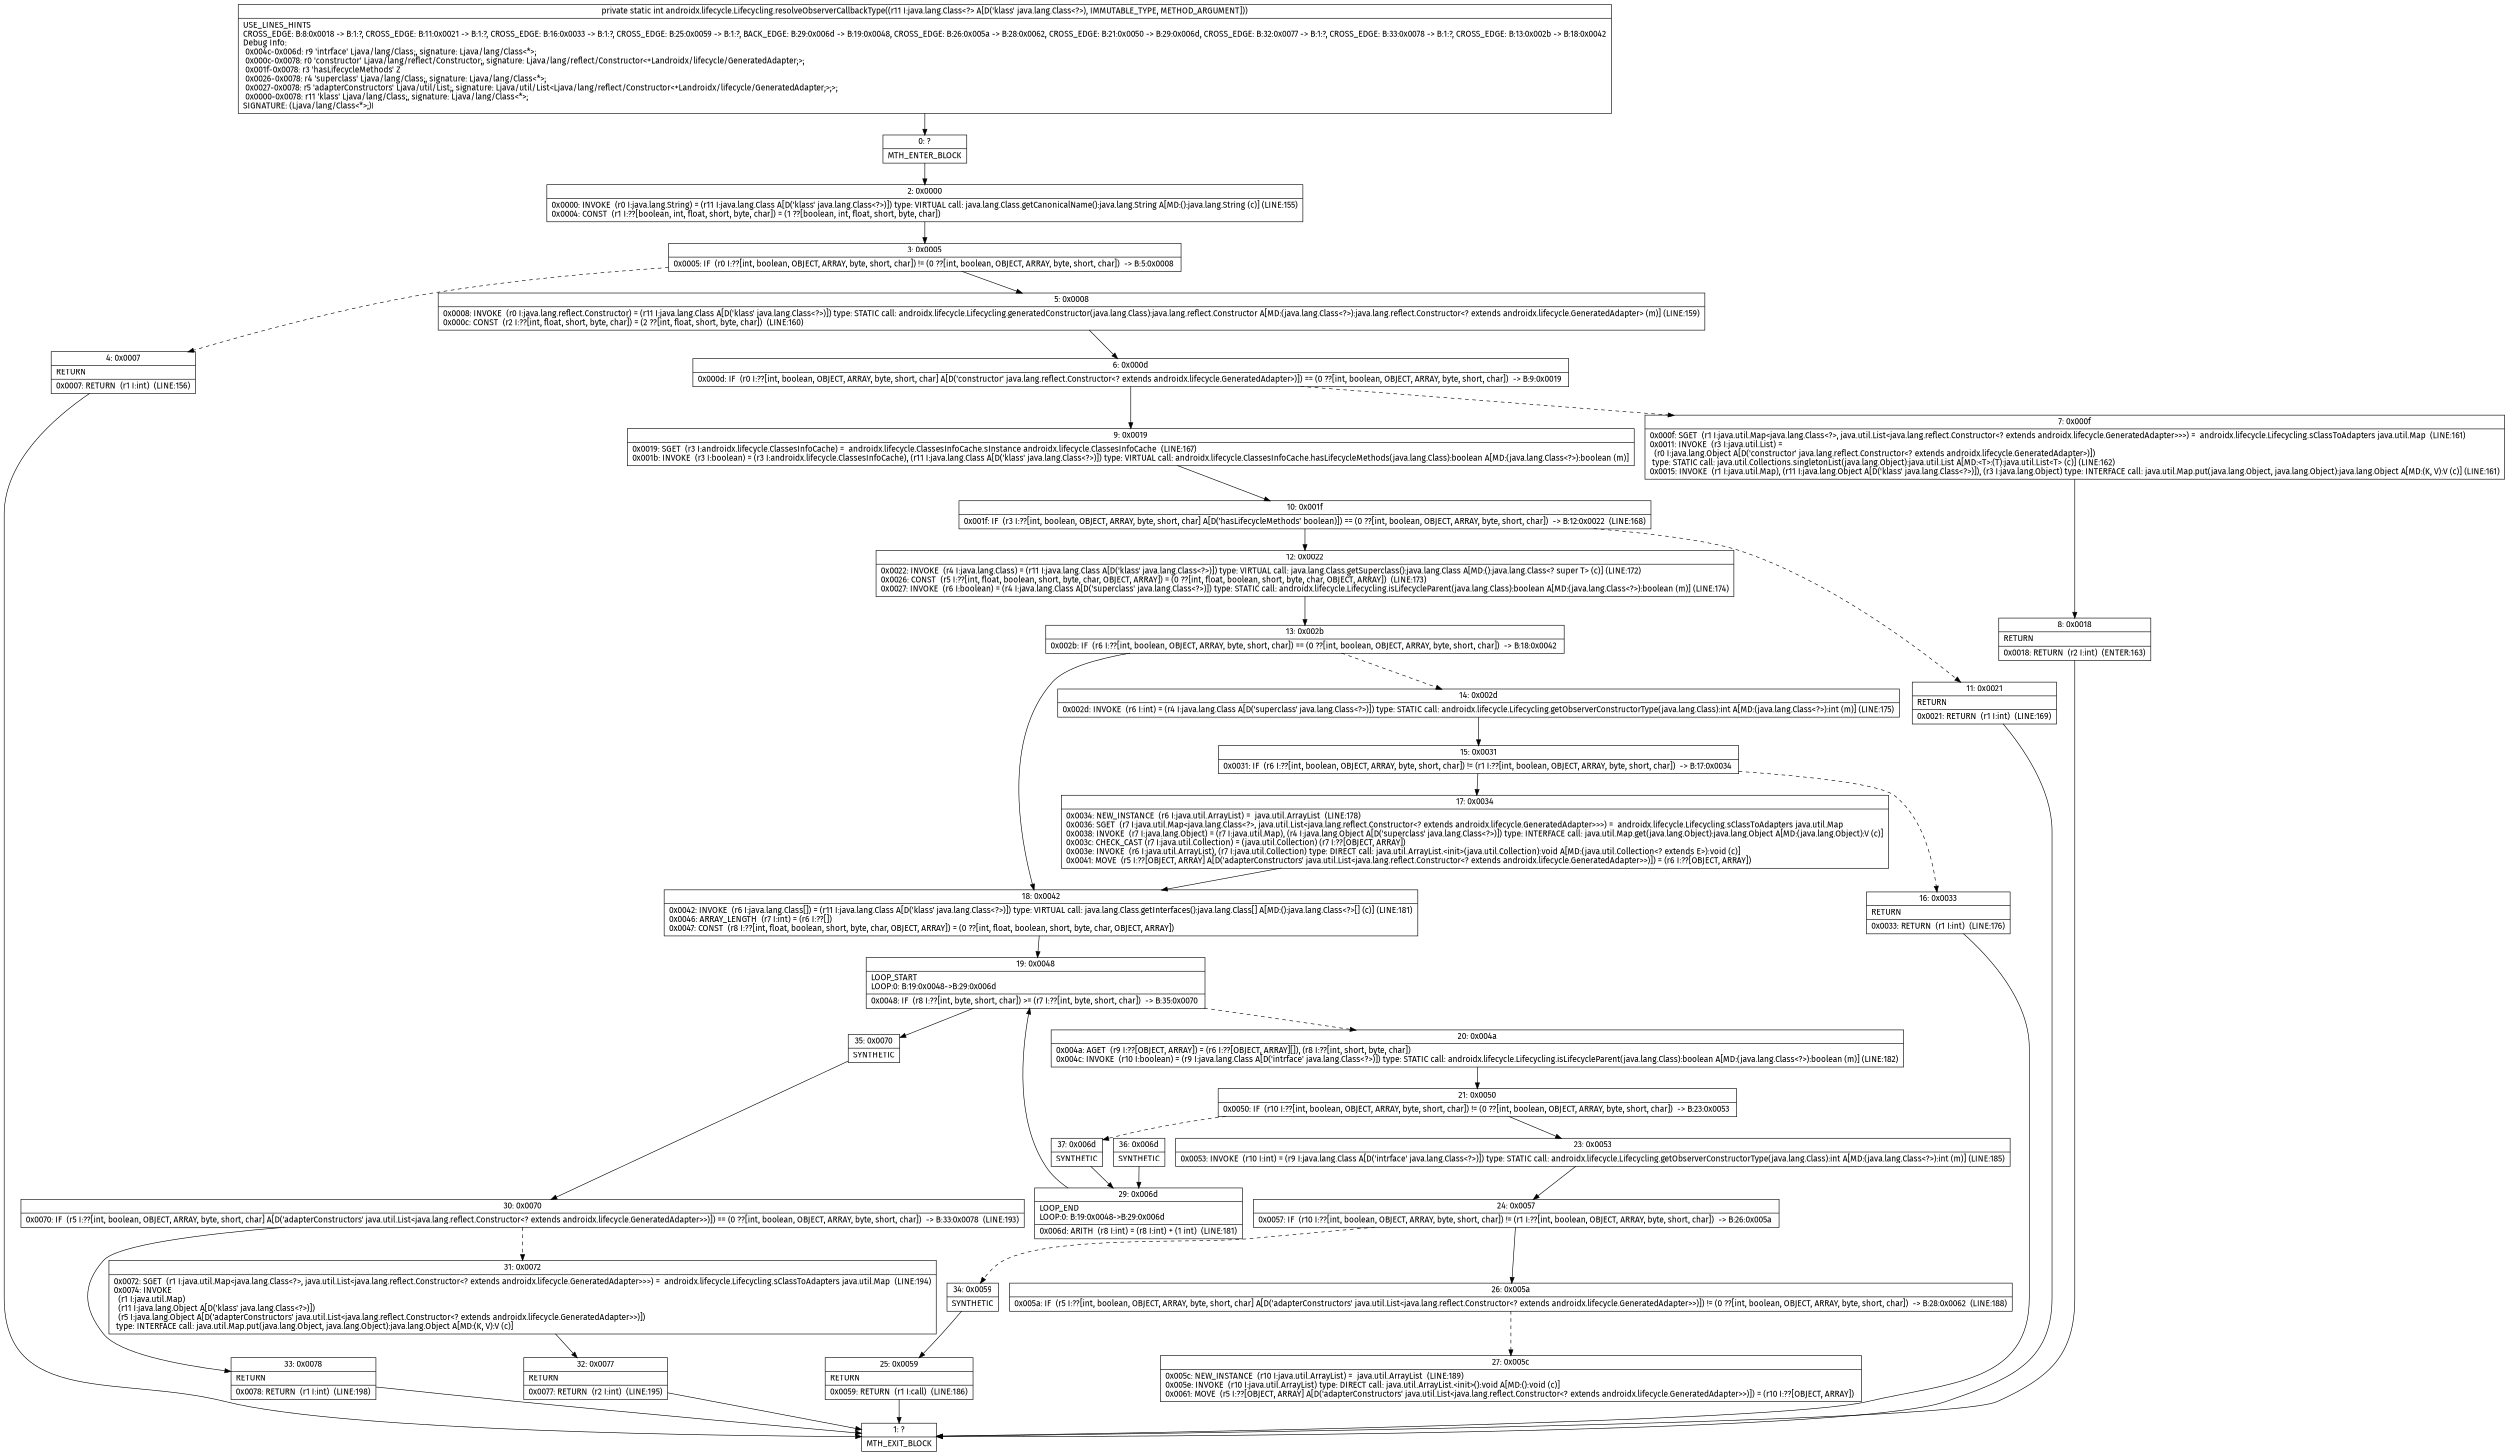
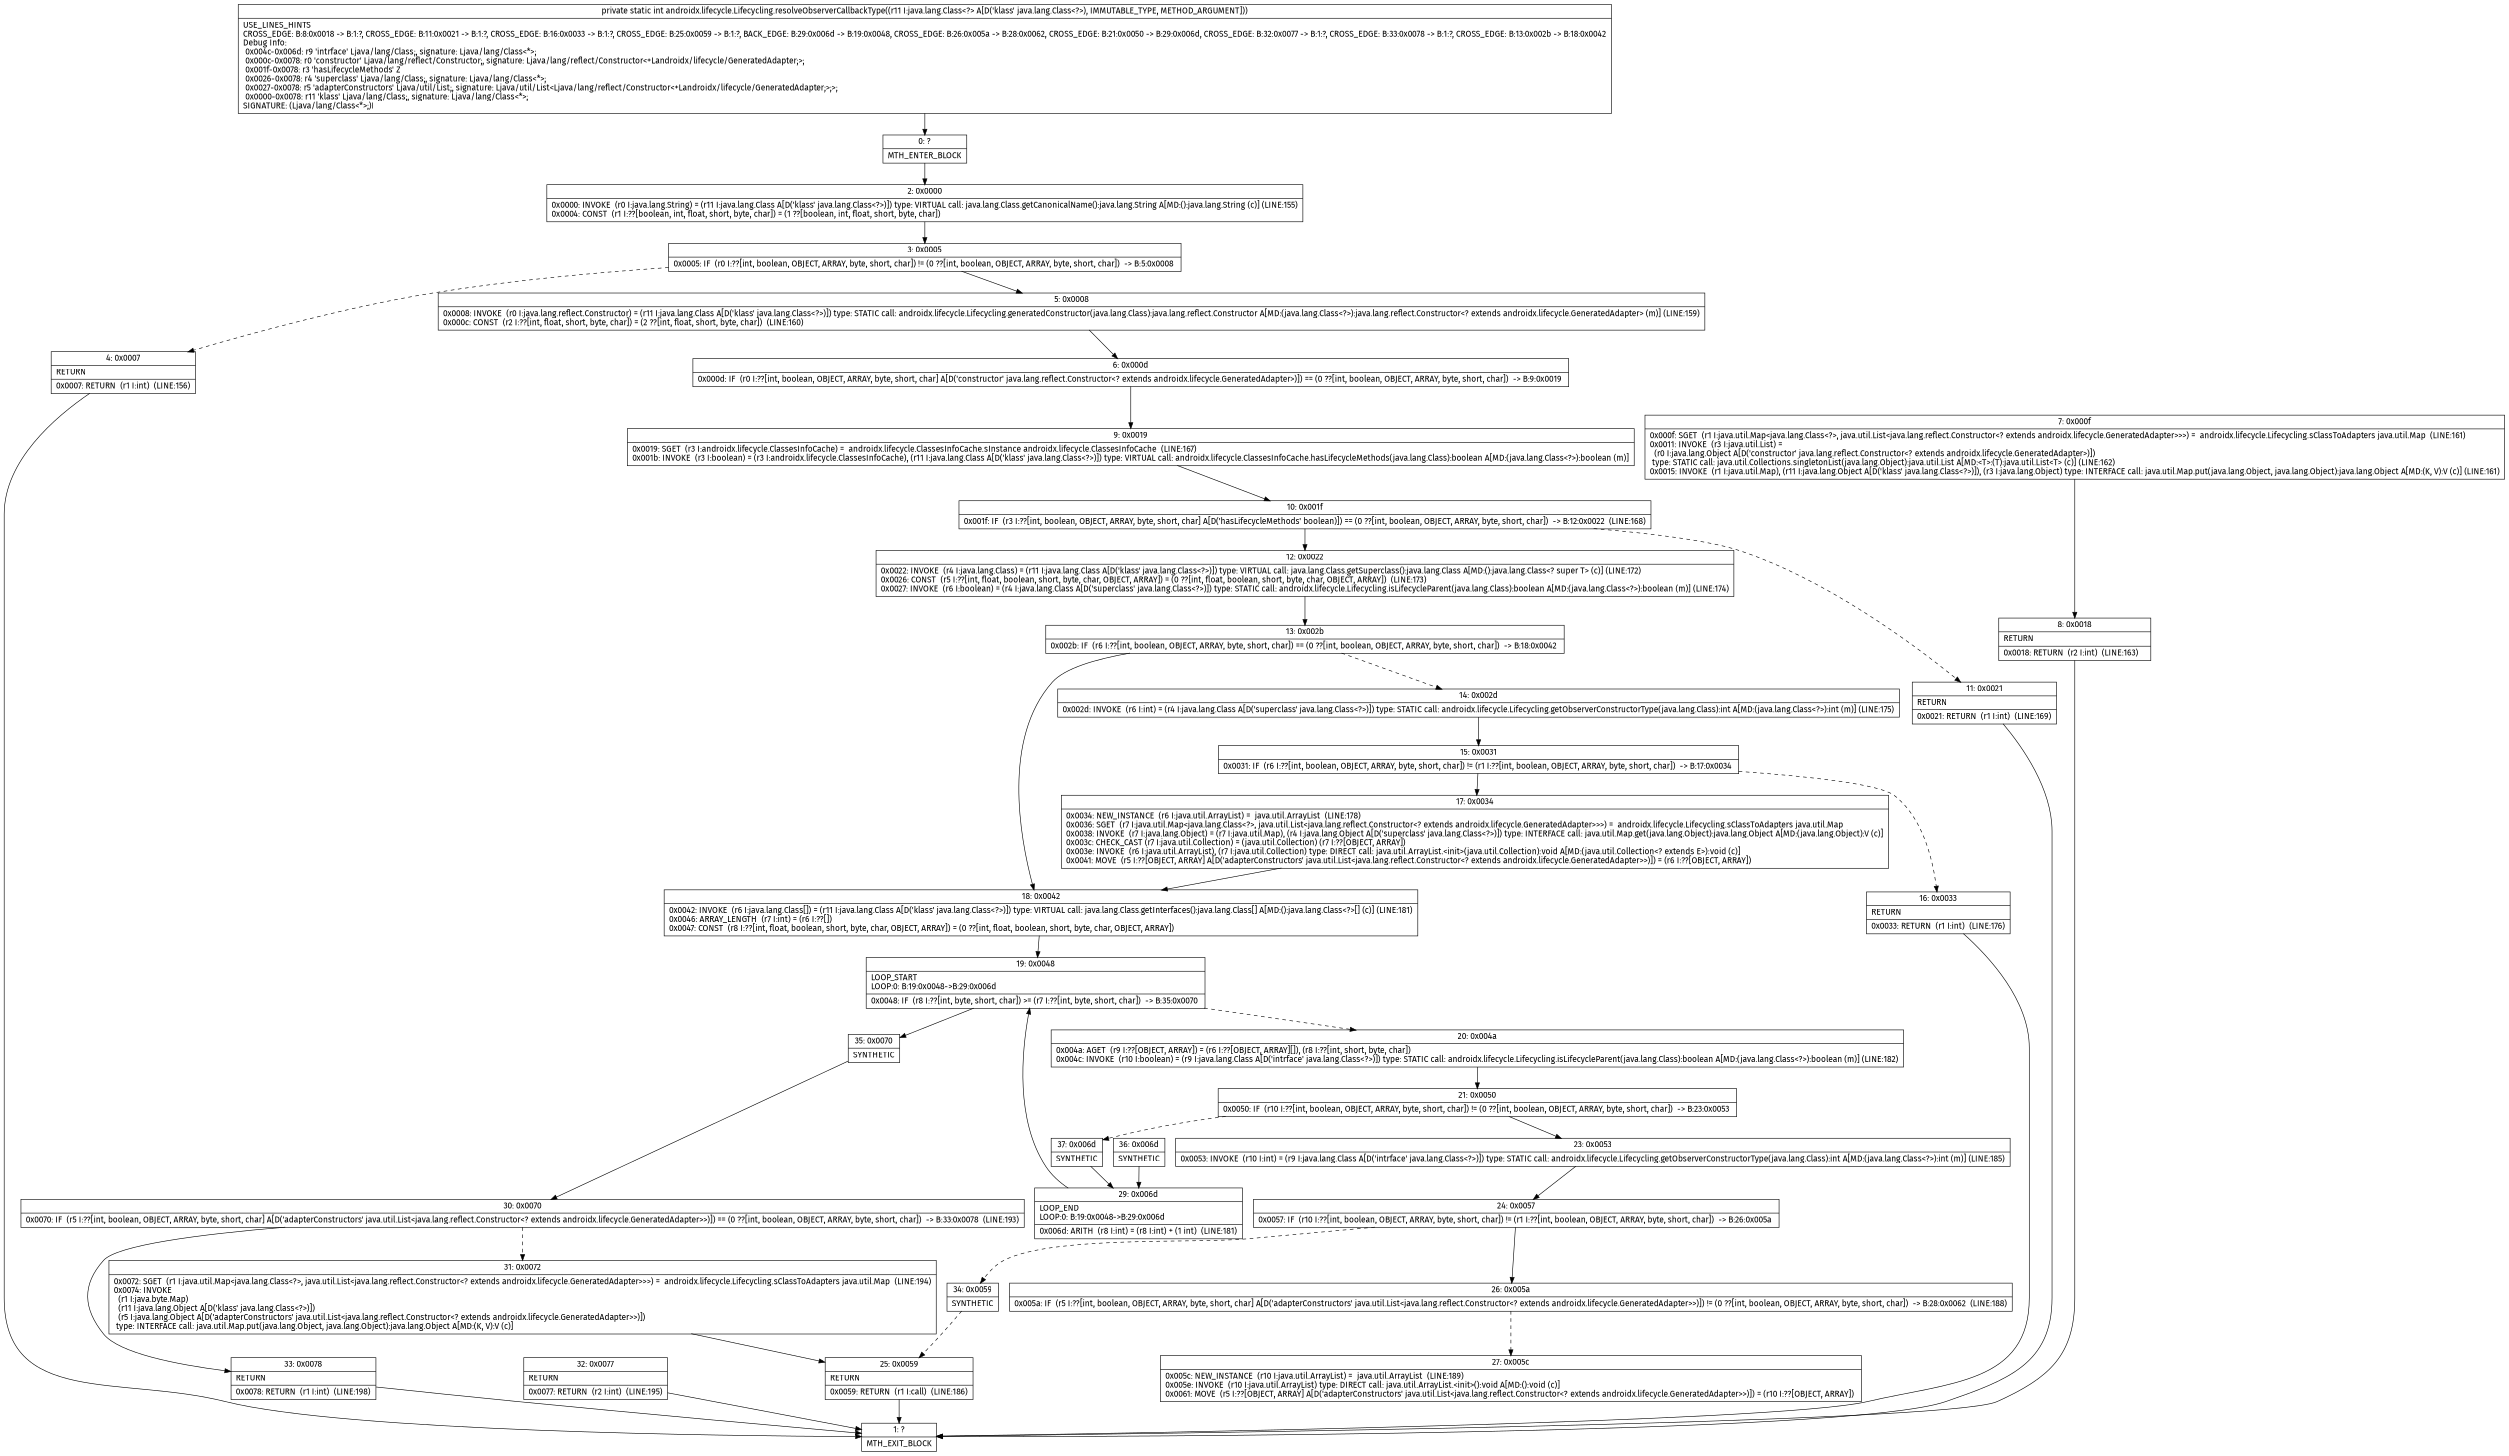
(1484, 401) -> none
(2075, 653) -> (2071, 653)
(150, 1300) -> (151, 1300)
(943, 1333) -> (943, 1333)
(564, 1344) -> (755, 1347)
